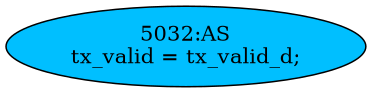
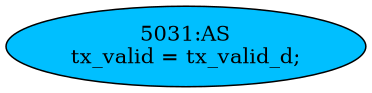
(186, 46) -> (186, 46)
